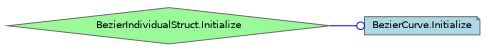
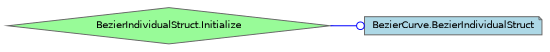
(422, 26) -> (453, 26)
